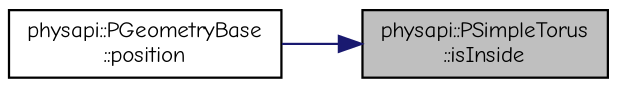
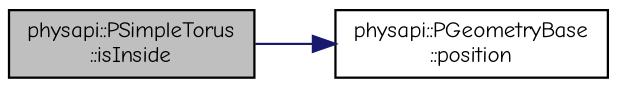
(310, 44) -> (284, 44)
